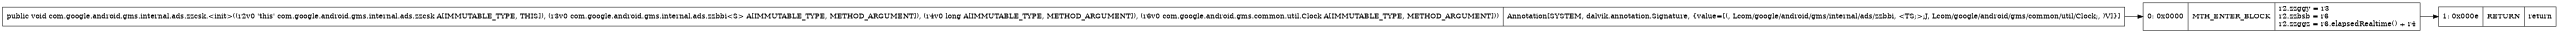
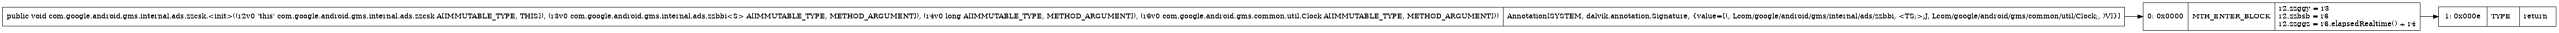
(2504, 16) -> (2501, 16)
